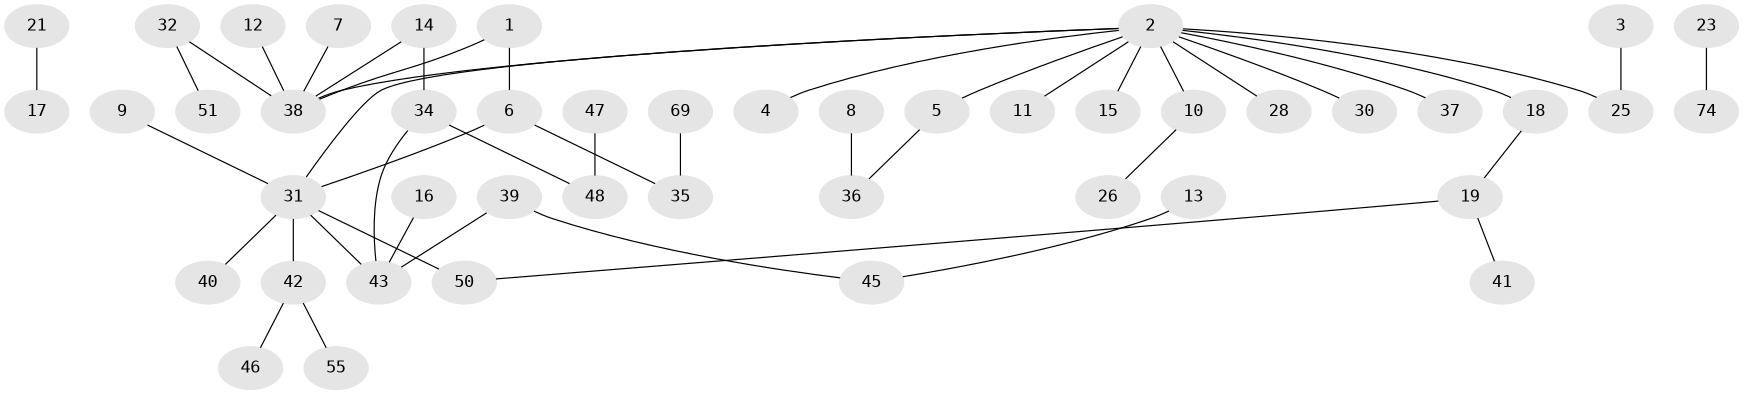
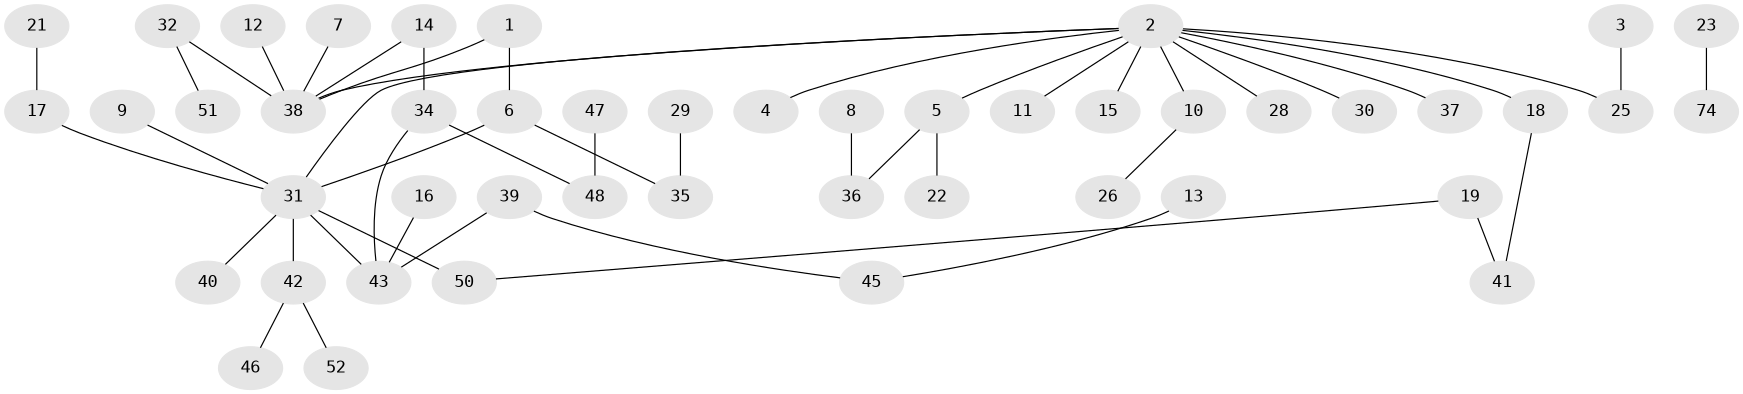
(680, 112) -> (680, 112)
(1503, 154) -> (1519, 197)
none -> (162, 161)
none -> (937, 197)
(336, 368) -> (336, 368)
